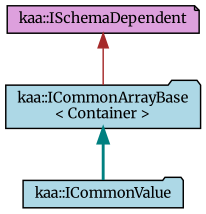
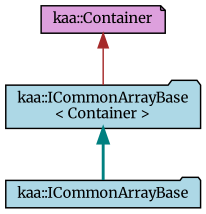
(103, 19) -> (103, 19)
(103, 194) -> (103, 194)
